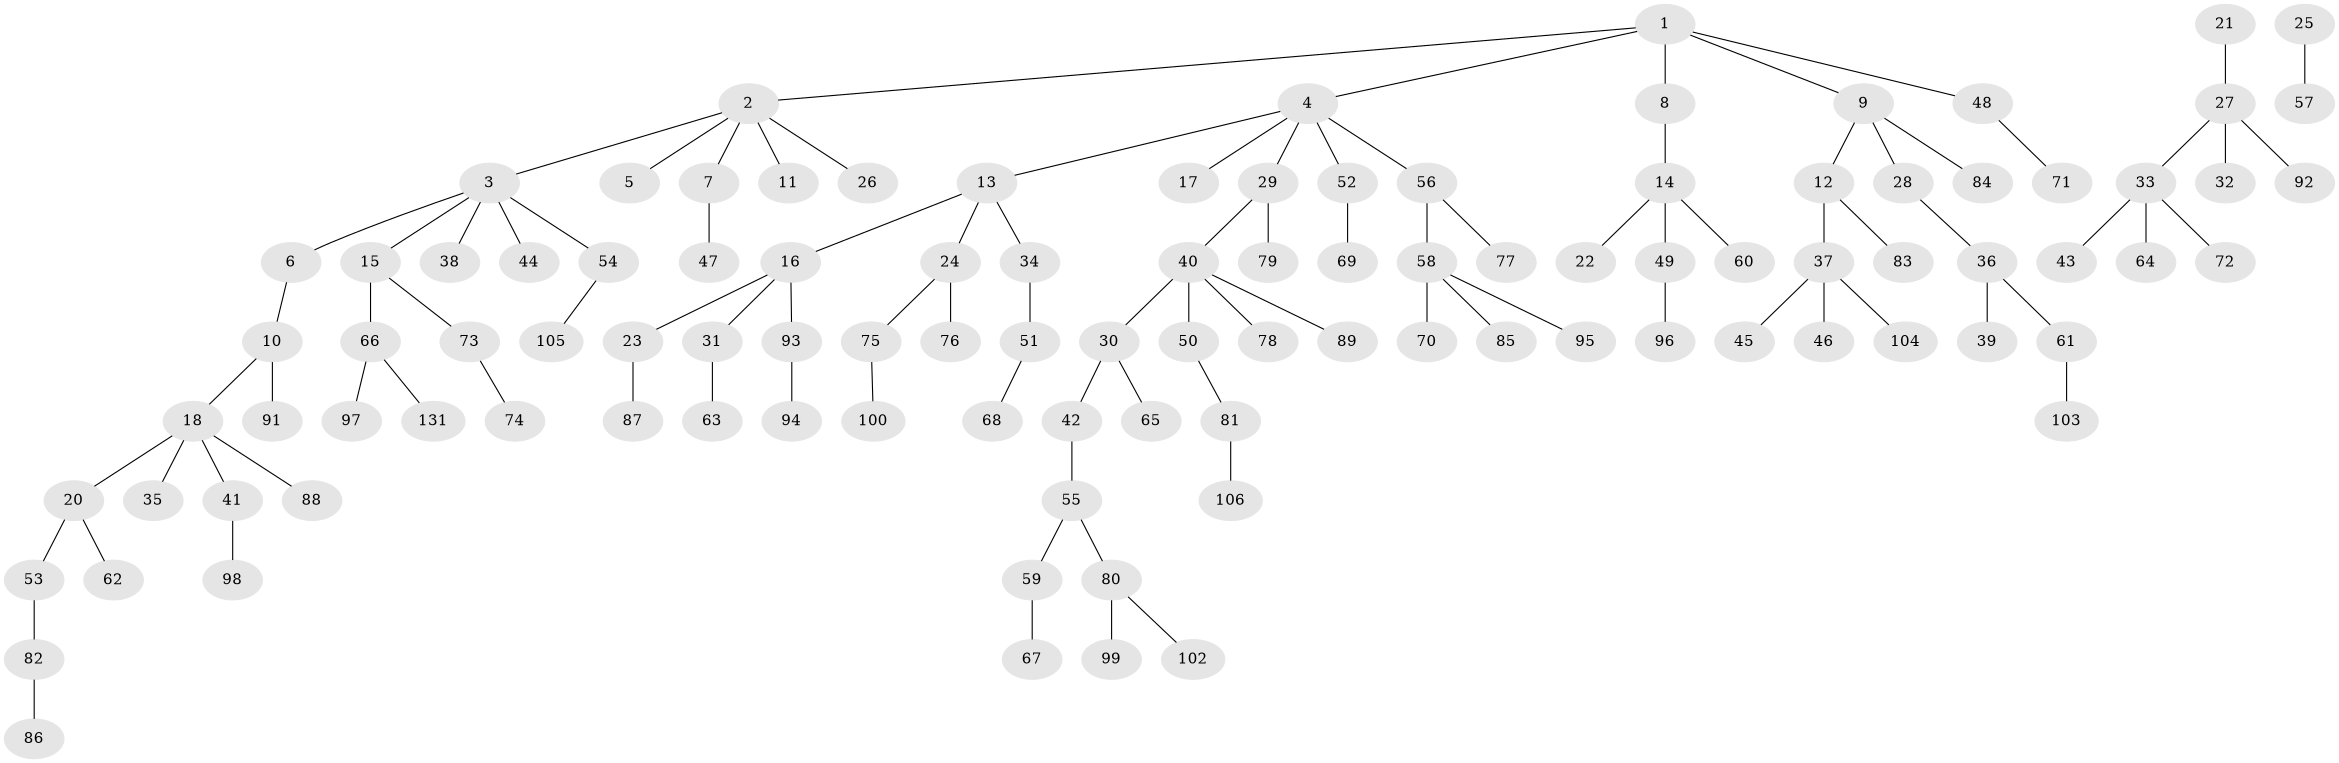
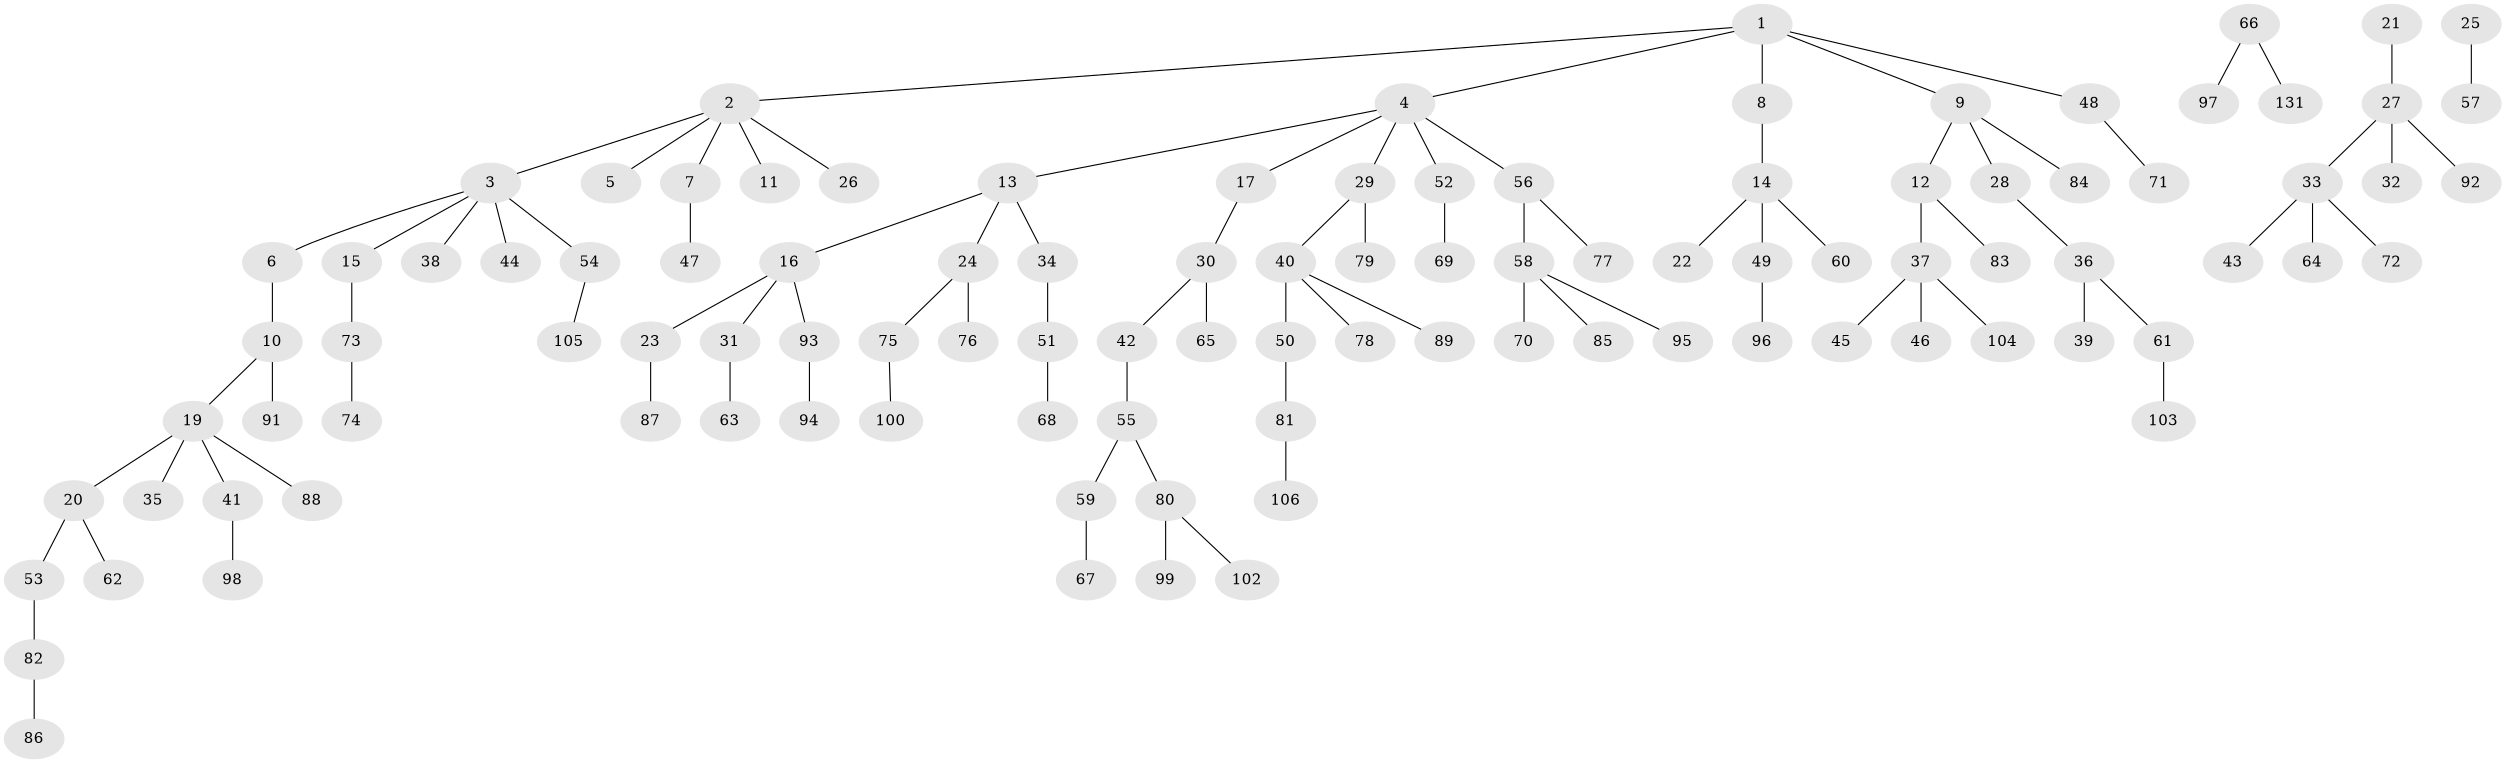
(371, 302) -> none
(1149, 302) -> (1226, 223)
(193, 421) -> (193, 421)
